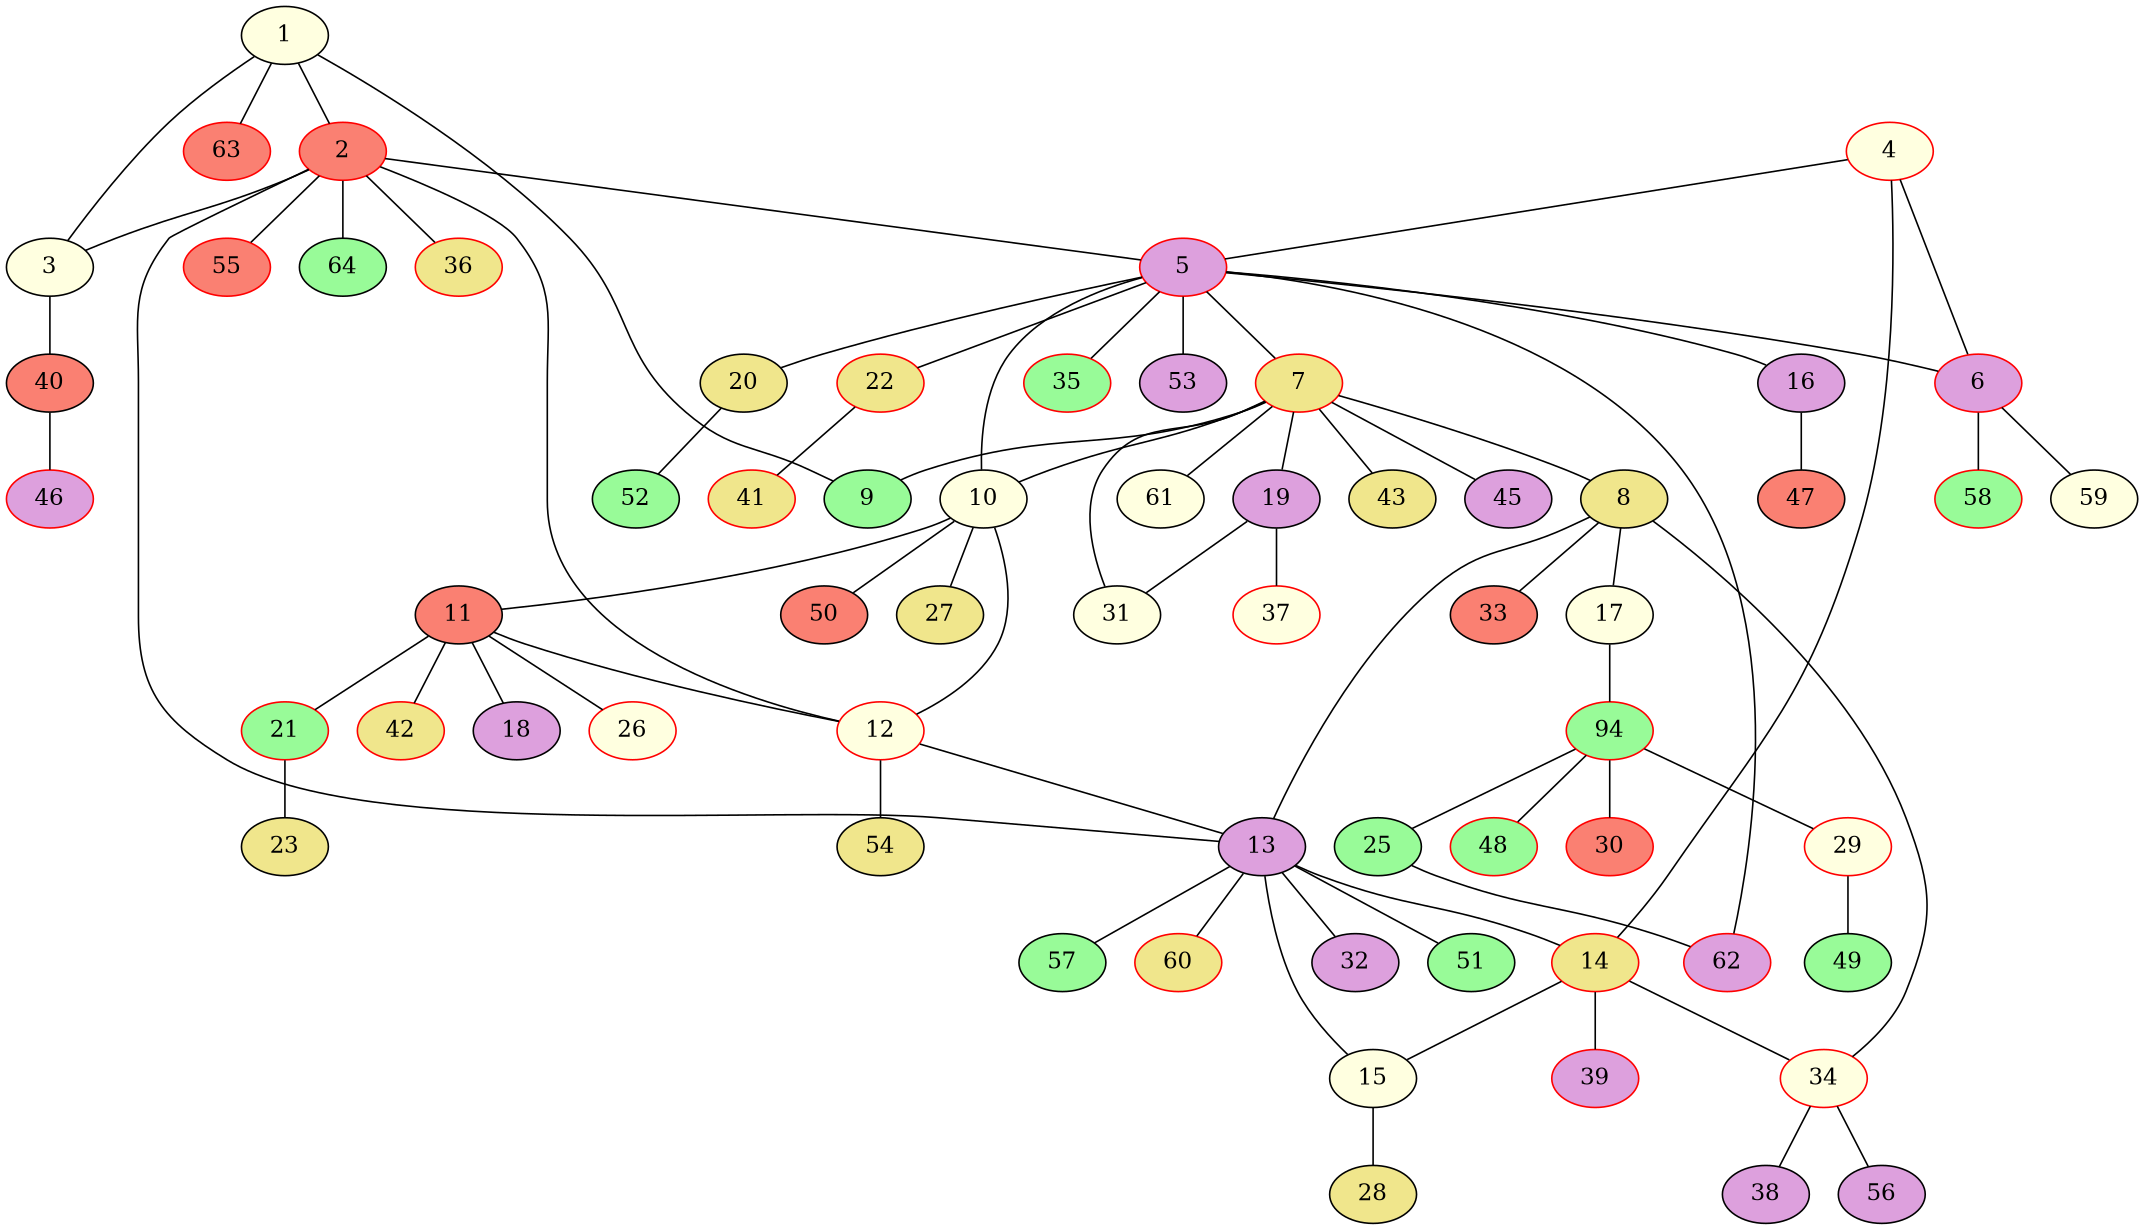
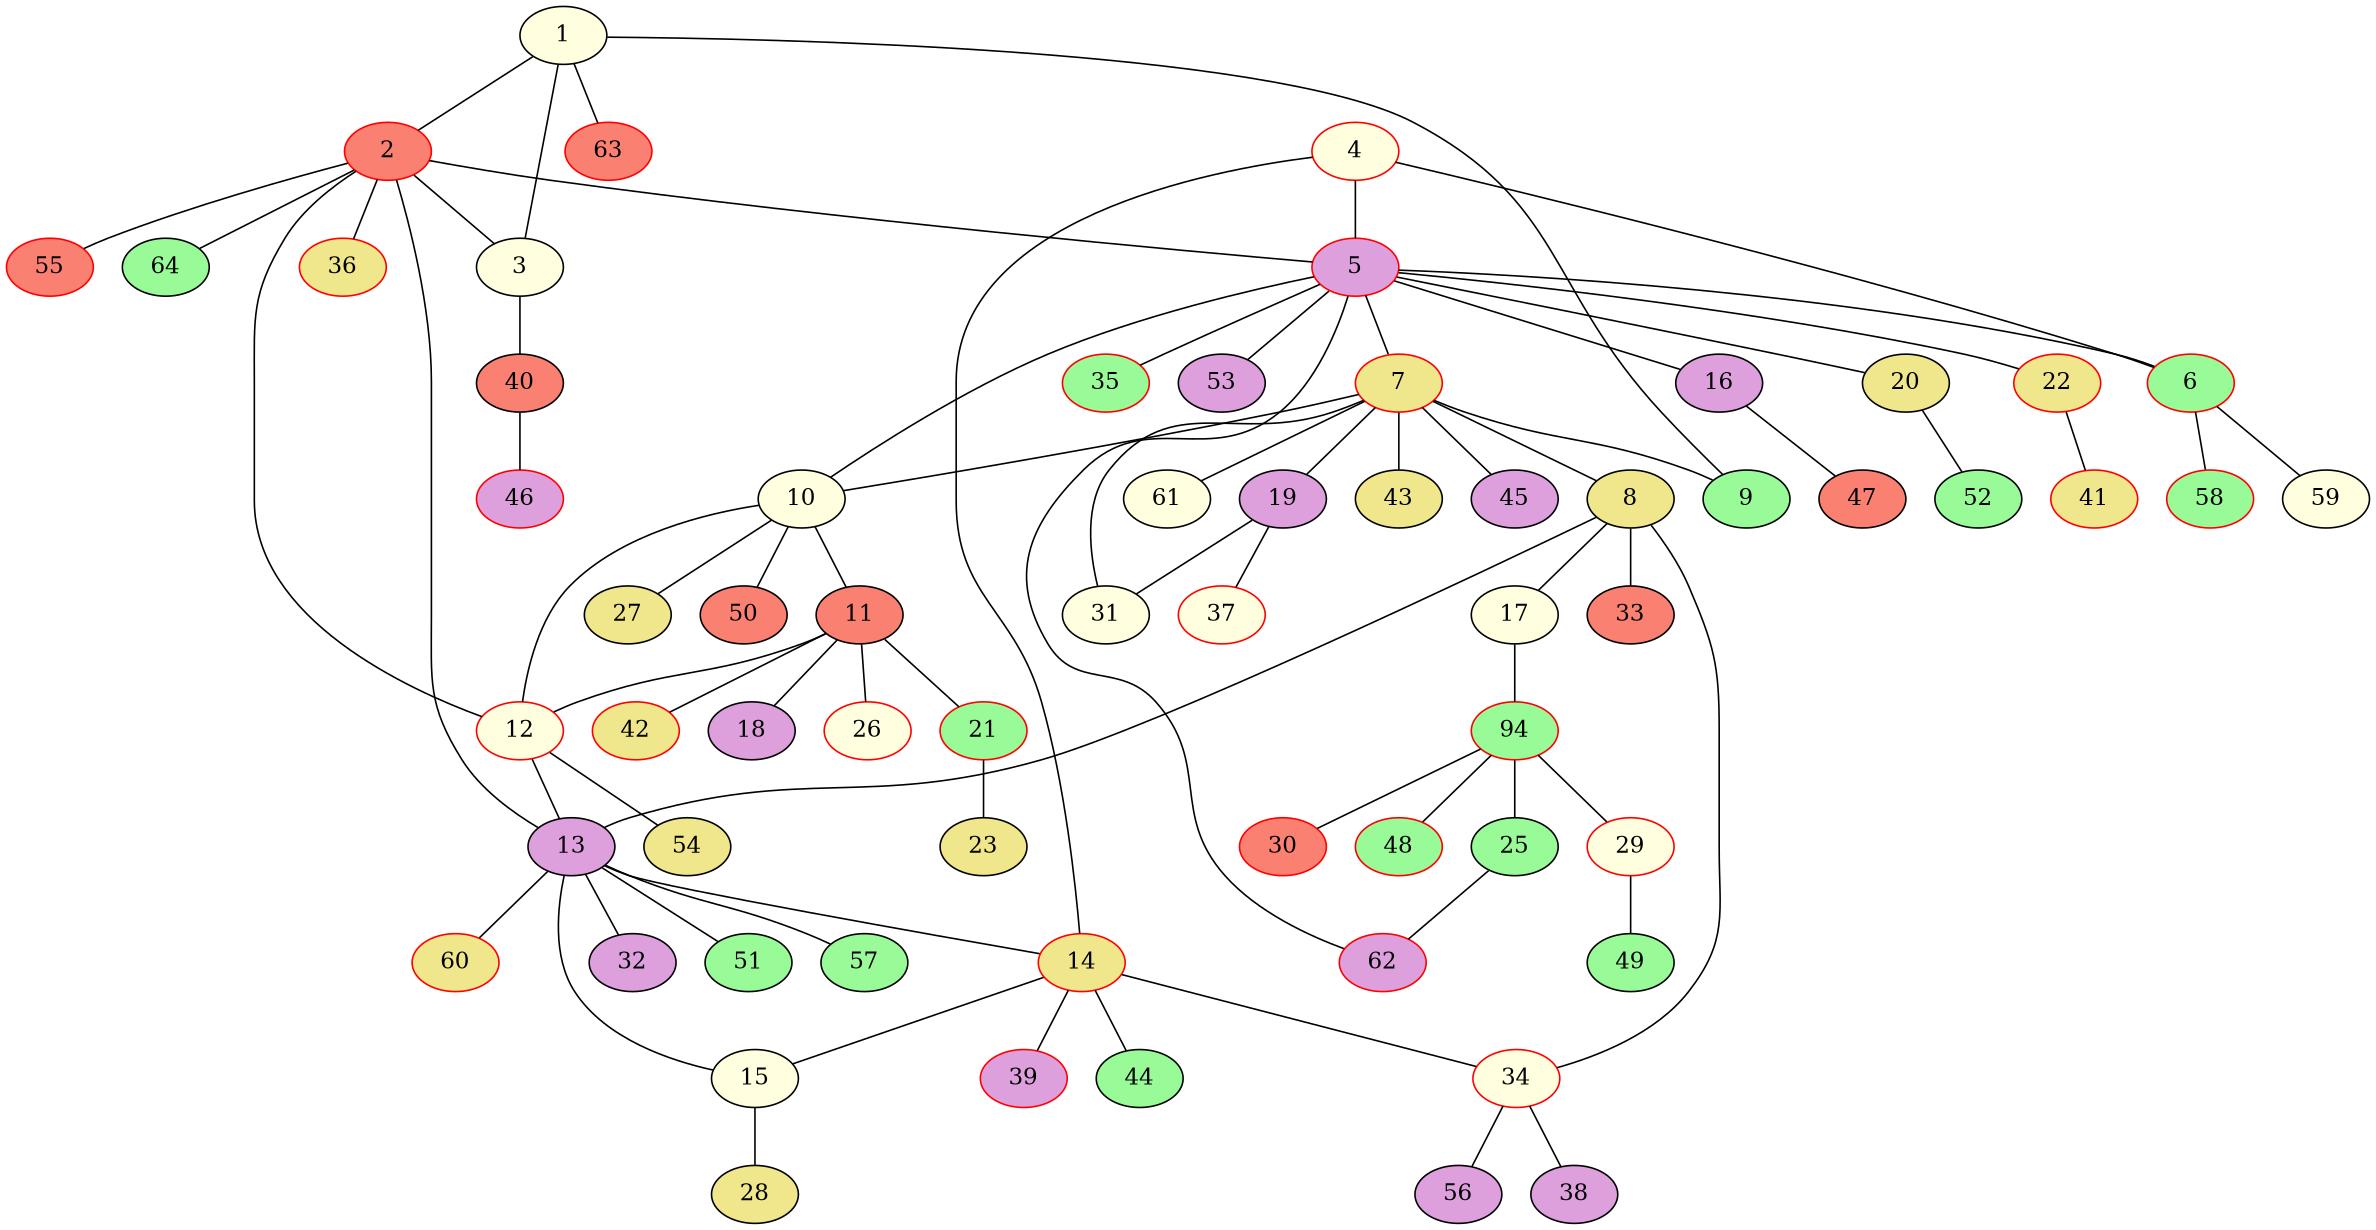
(1978, 383) -> (2191, 383)
none -> (1140, 1079)
